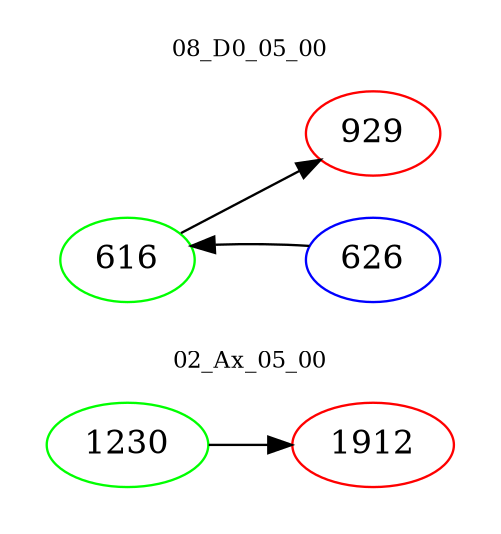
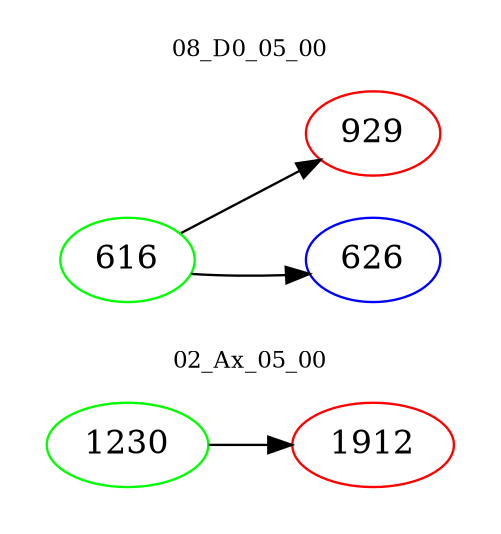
(262, 244) -> (238, 276)
